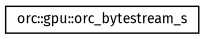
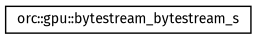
(102, 20) -> (128, 20)
